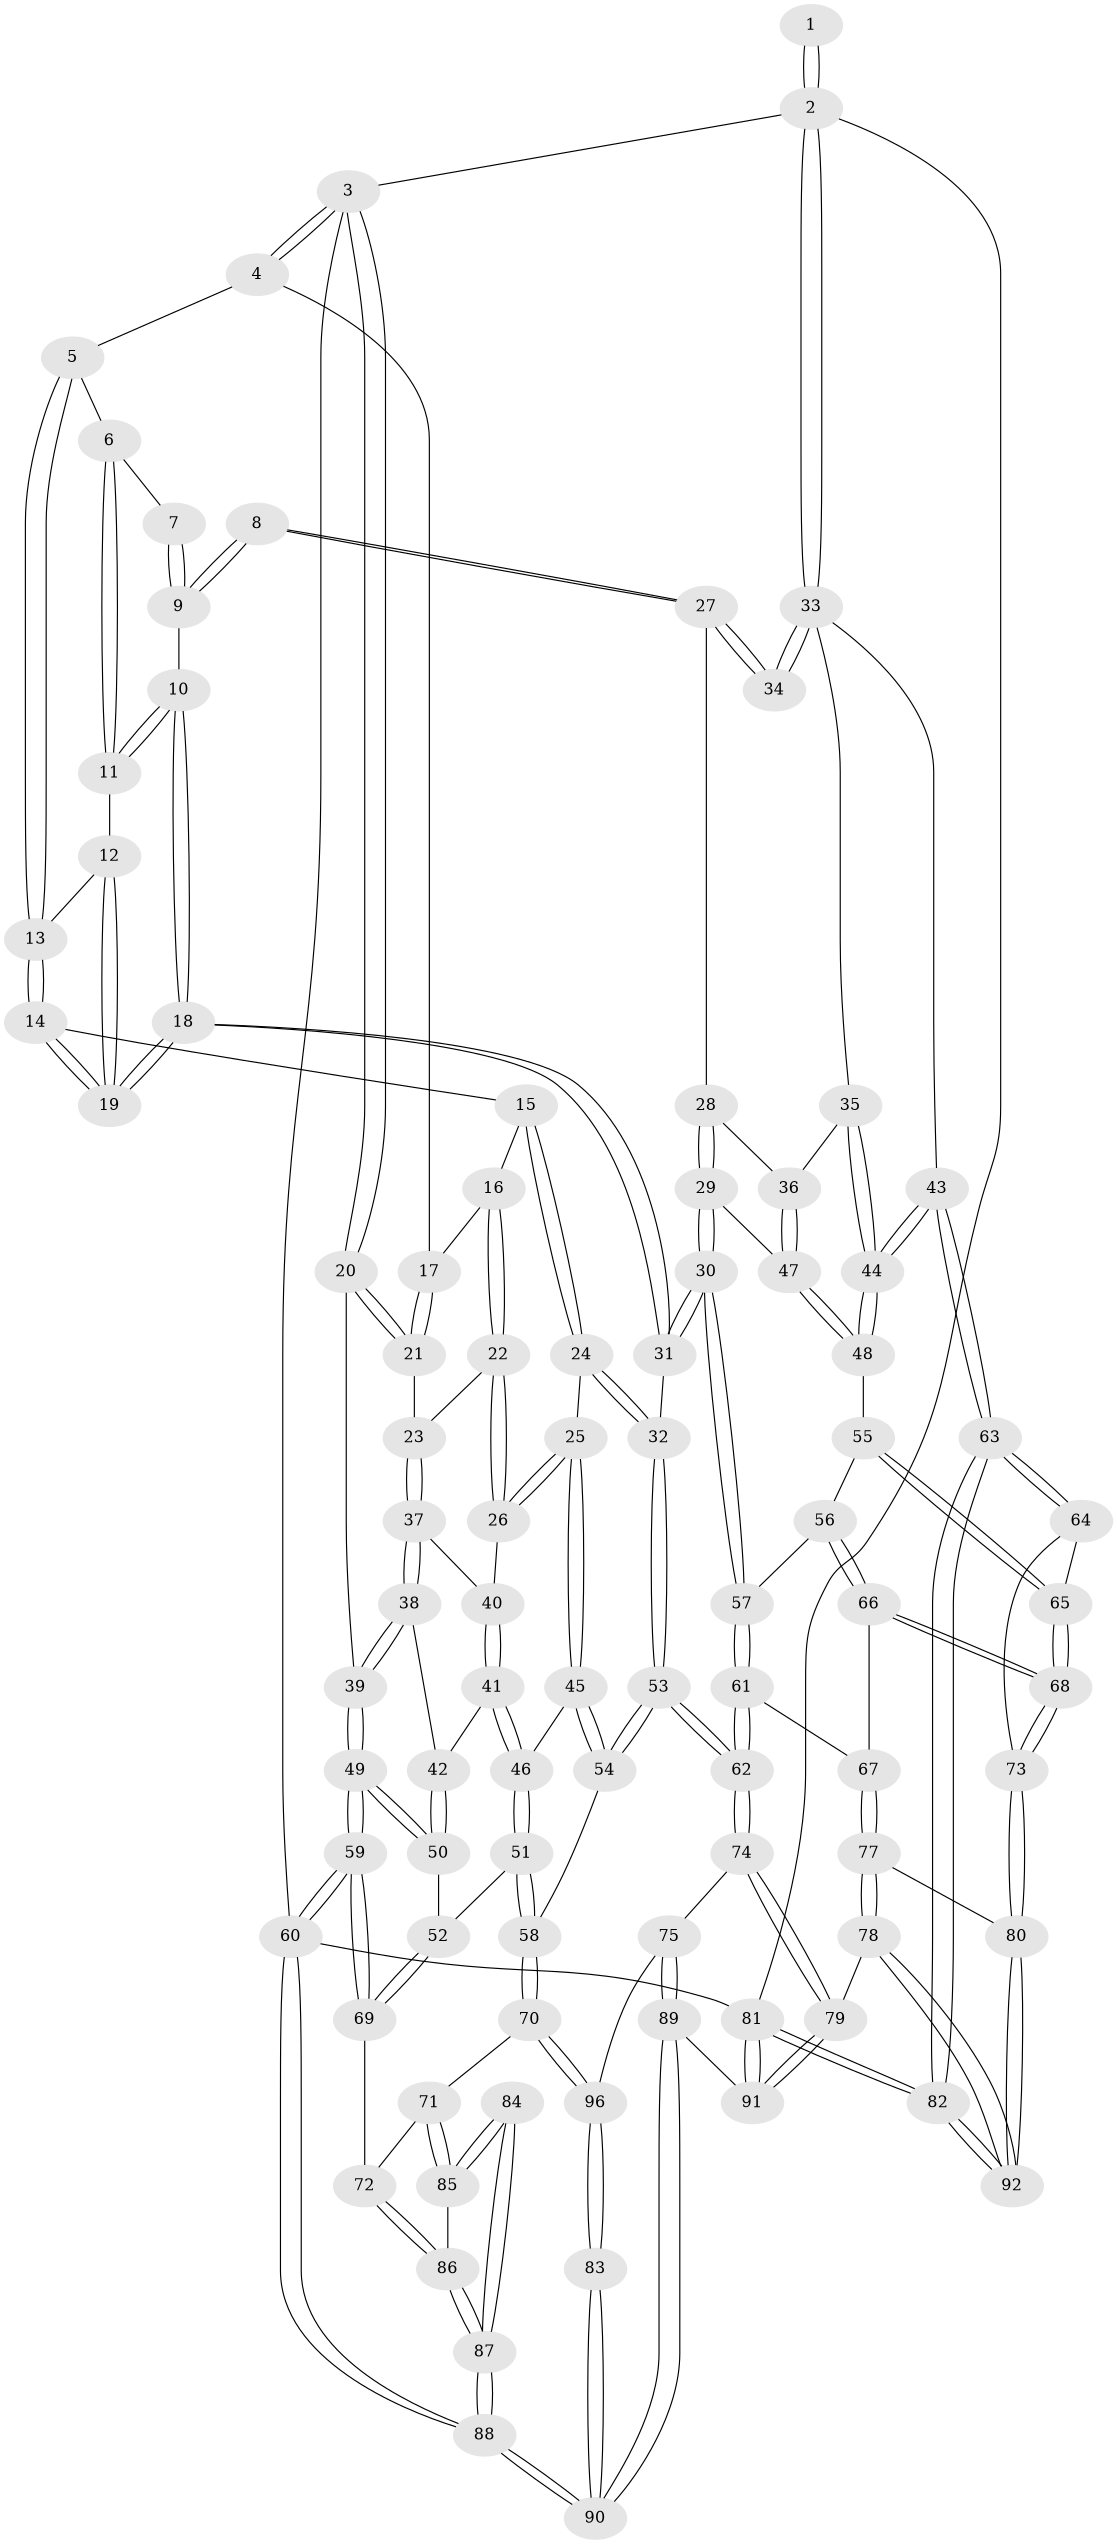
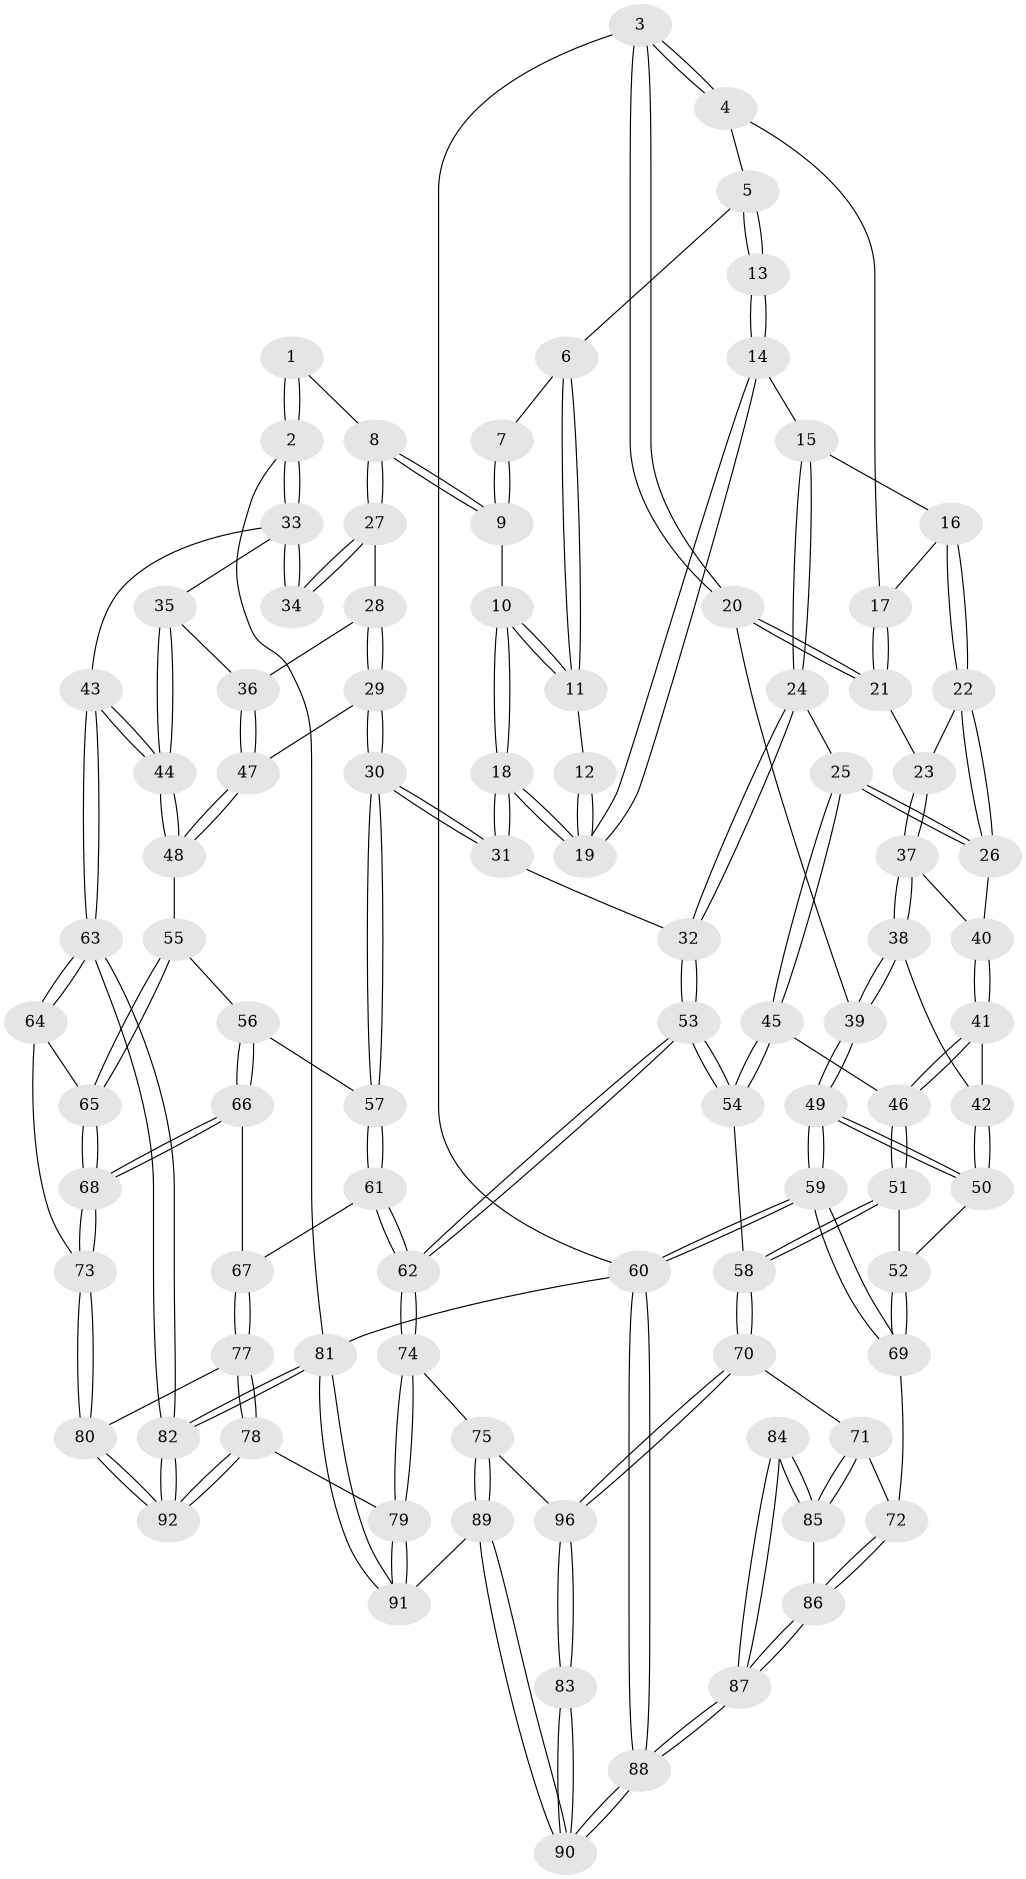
(580, 150) -> none
none -> (333, 399)
(73, 898) -> none
